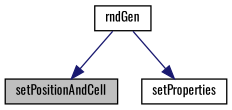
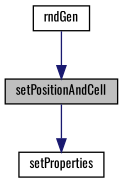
(149, 50) -> (61, 122)
